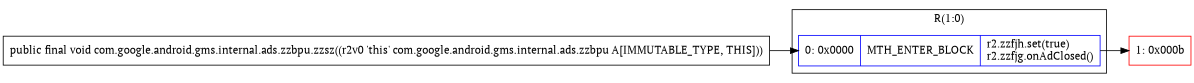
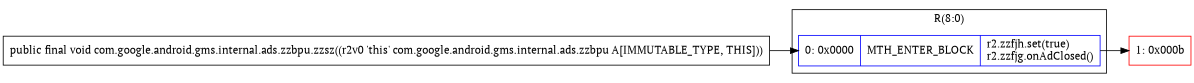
(949, 19) -> (949, 19)
